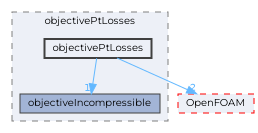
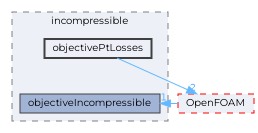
(90, 22) -> (90, 22)
(95, 71) -> (174, 104)
